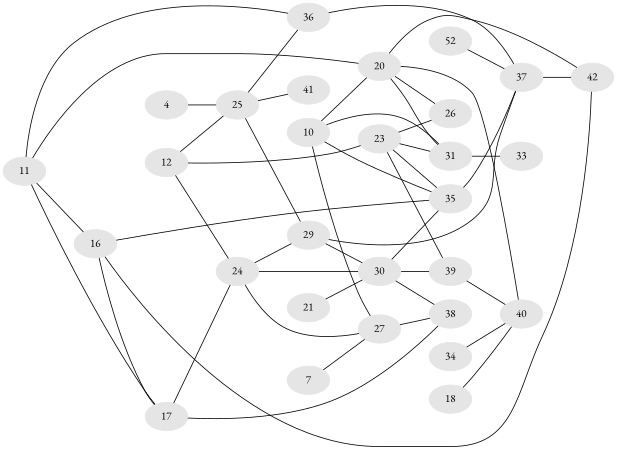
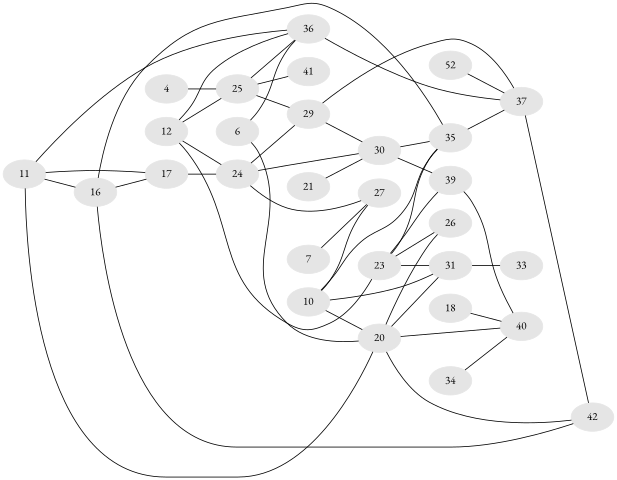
none -> (222, 63)
none -> (237, 132)
(450, 314) -> none
